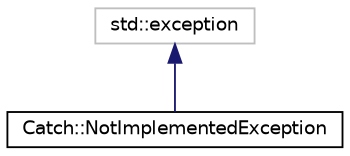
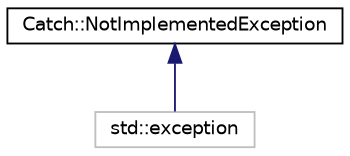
(175, 87) -> (175, 87)
